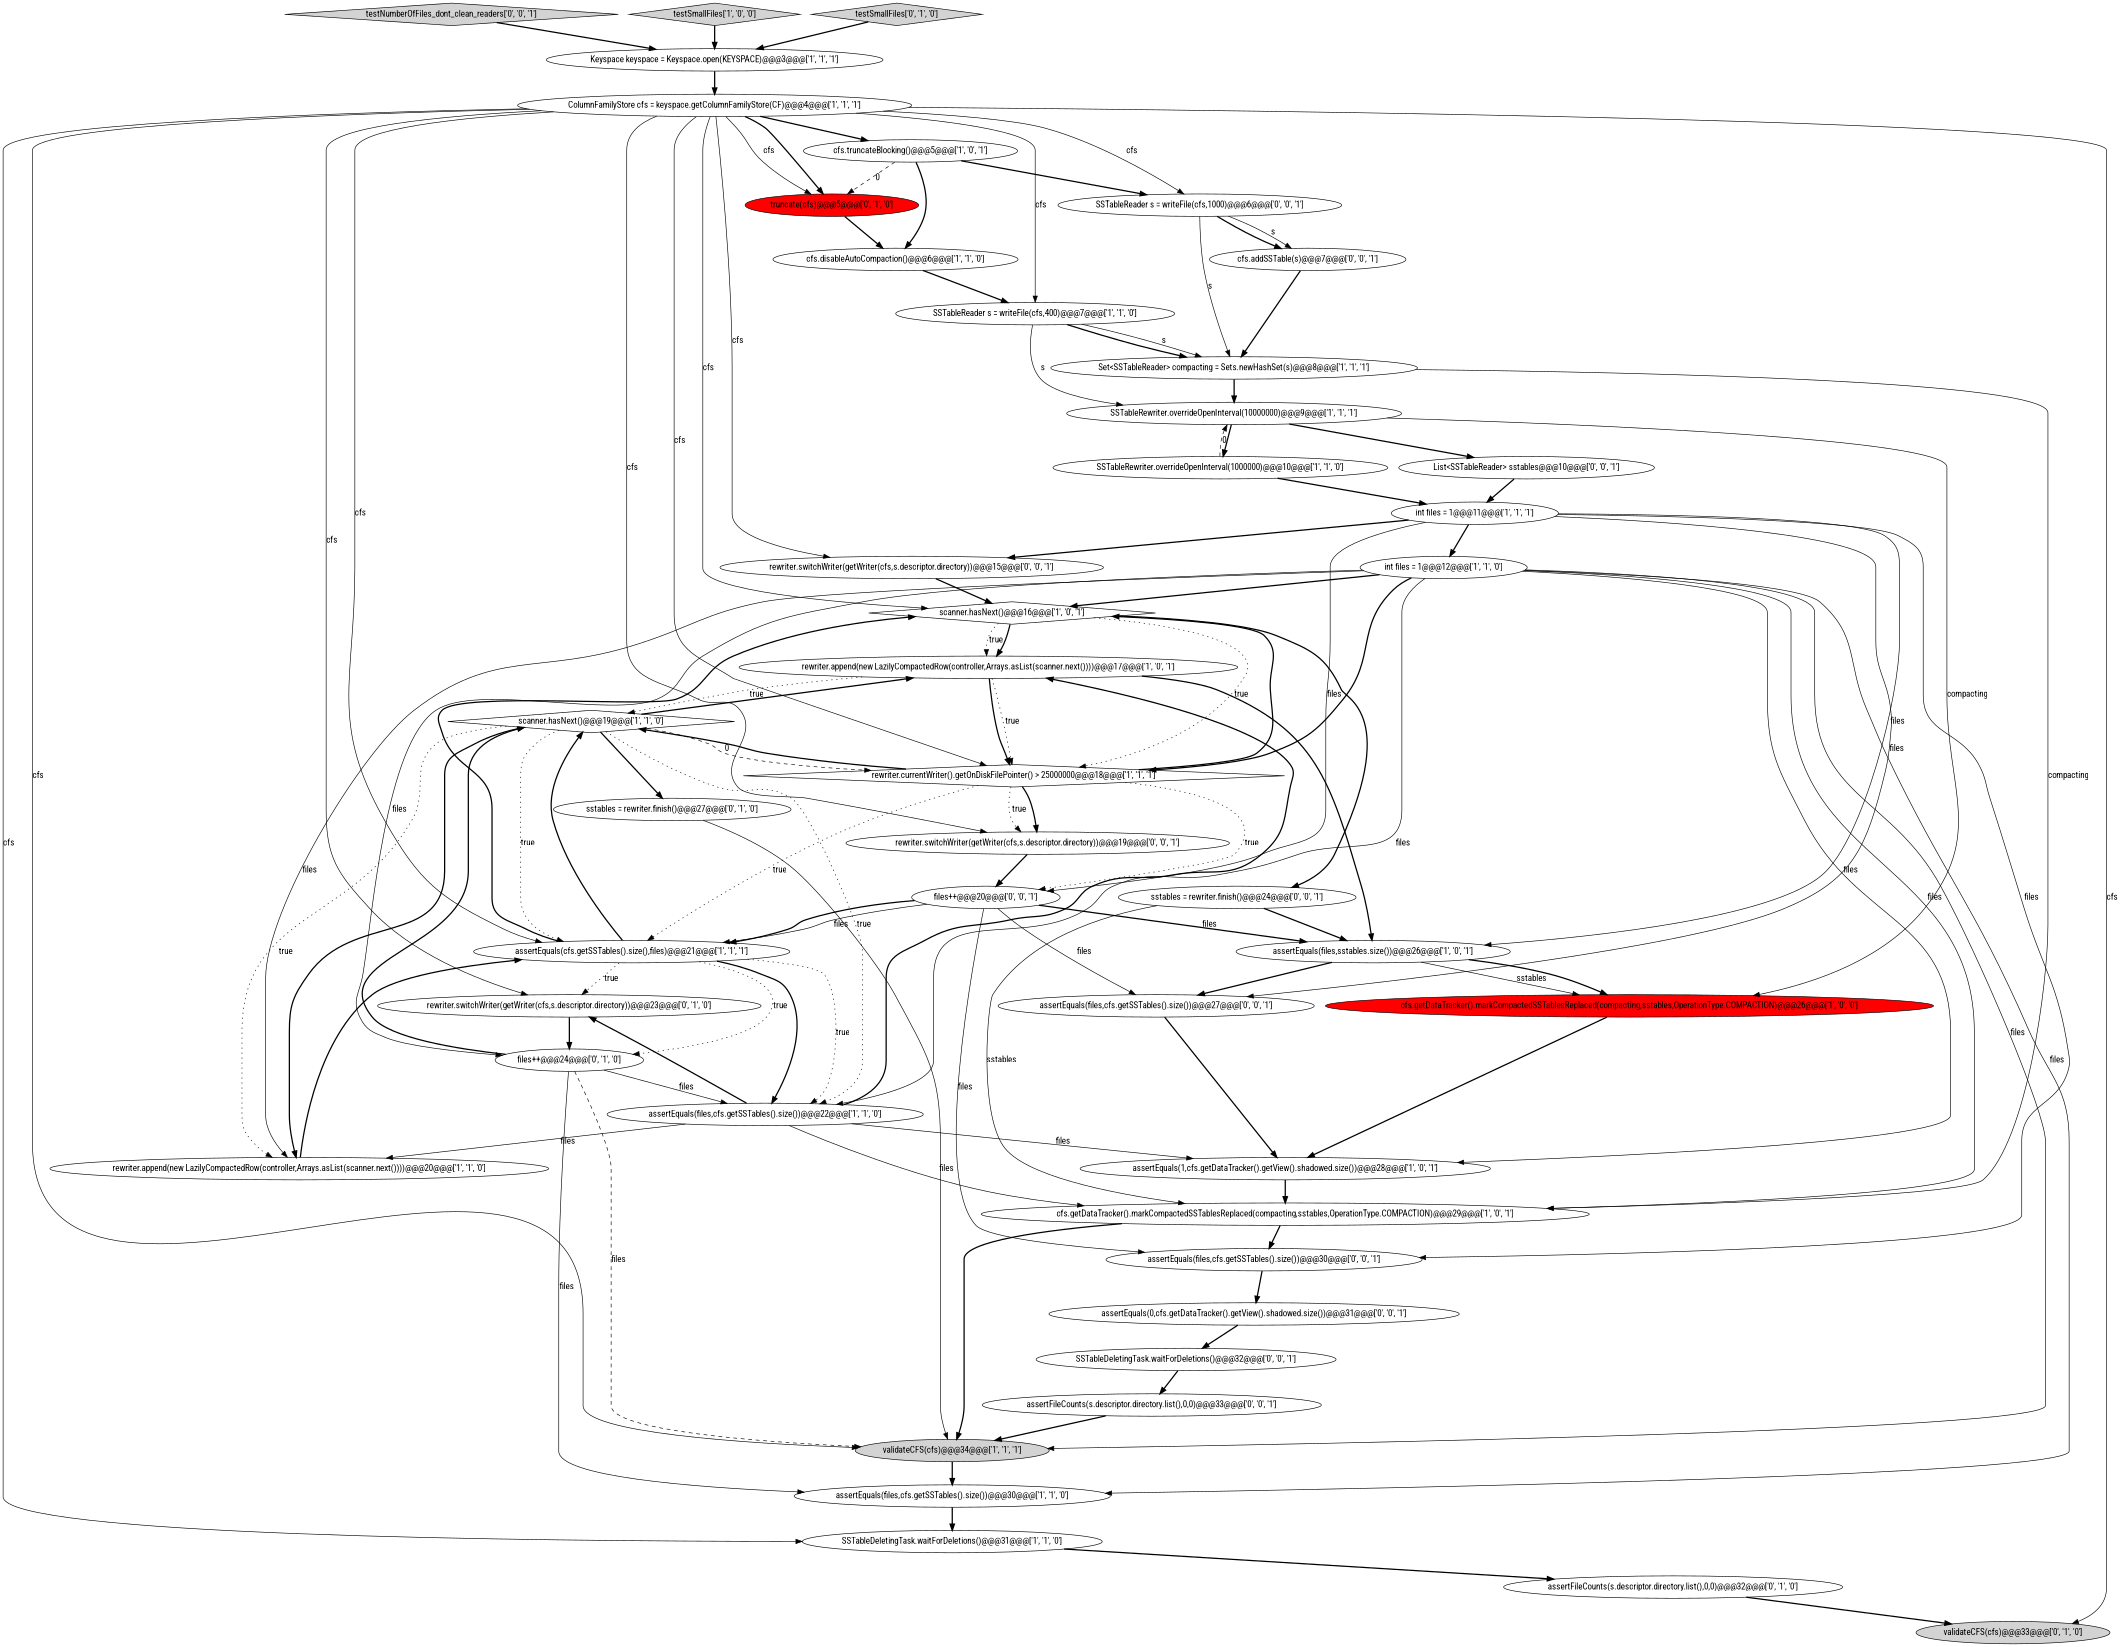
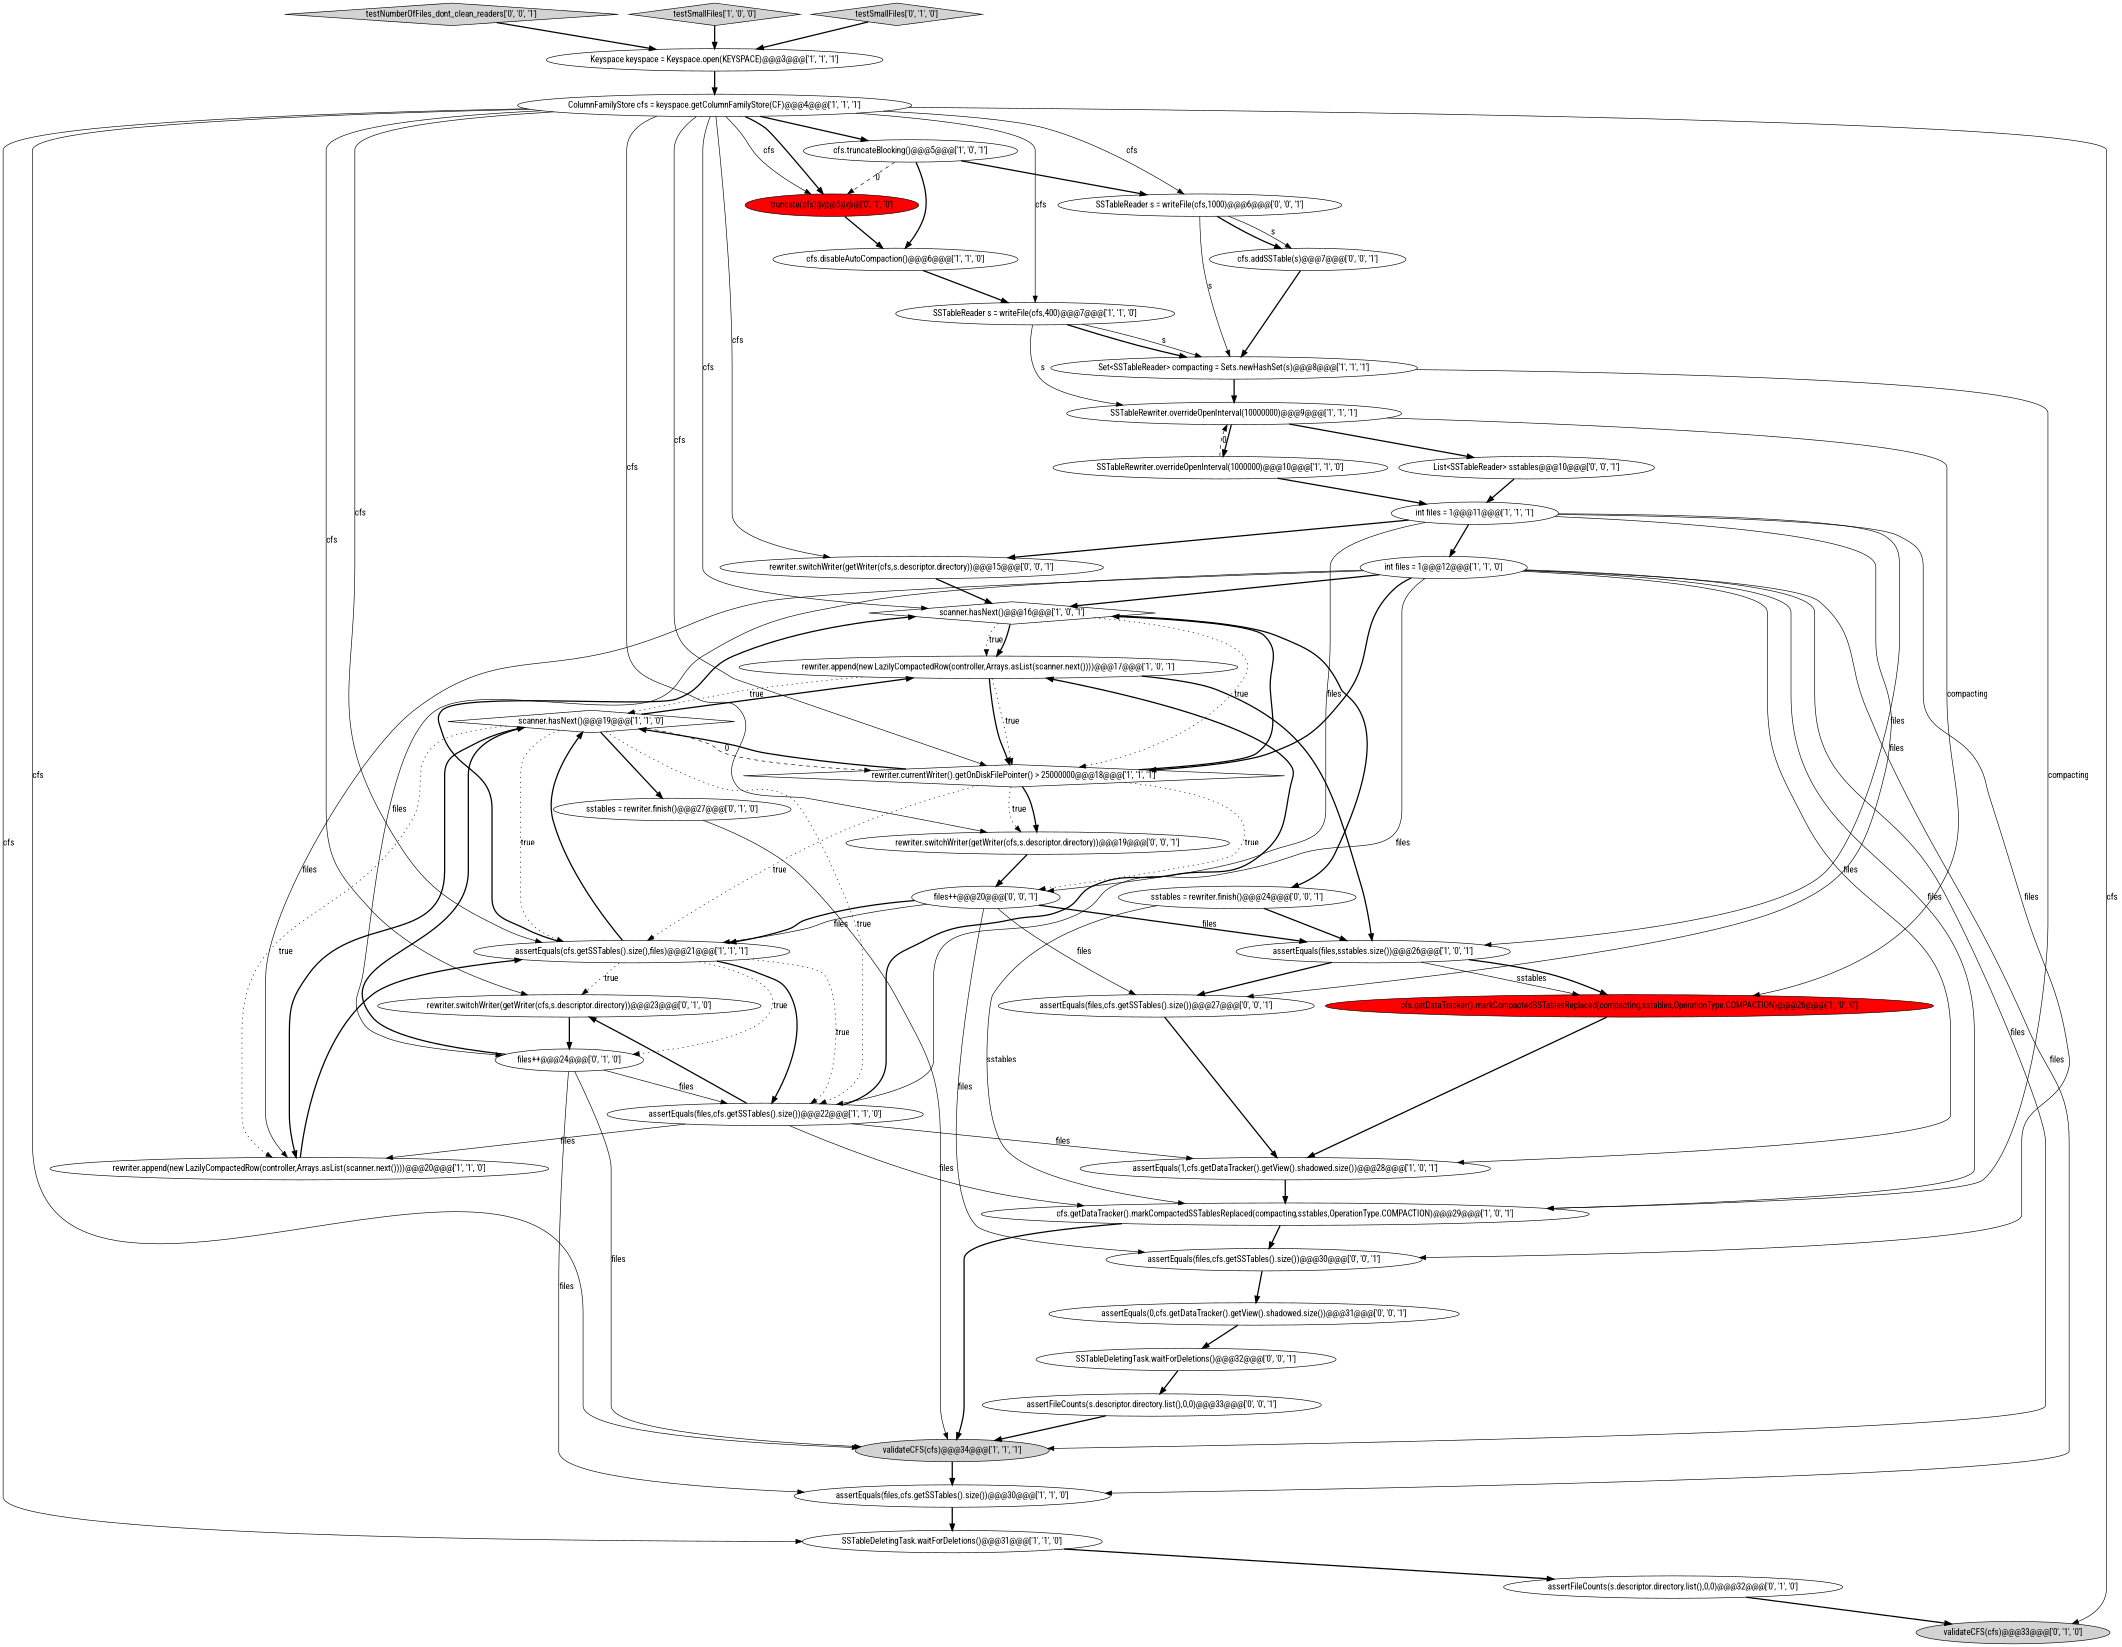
(611, 1361) -> (611, 1361)
